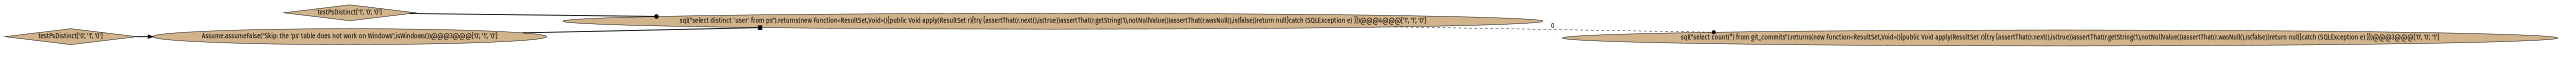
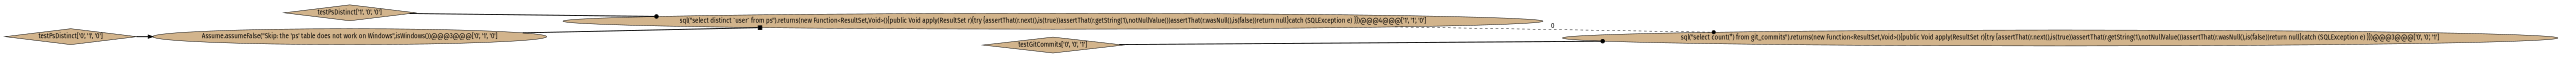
none -> (1053, 45)
